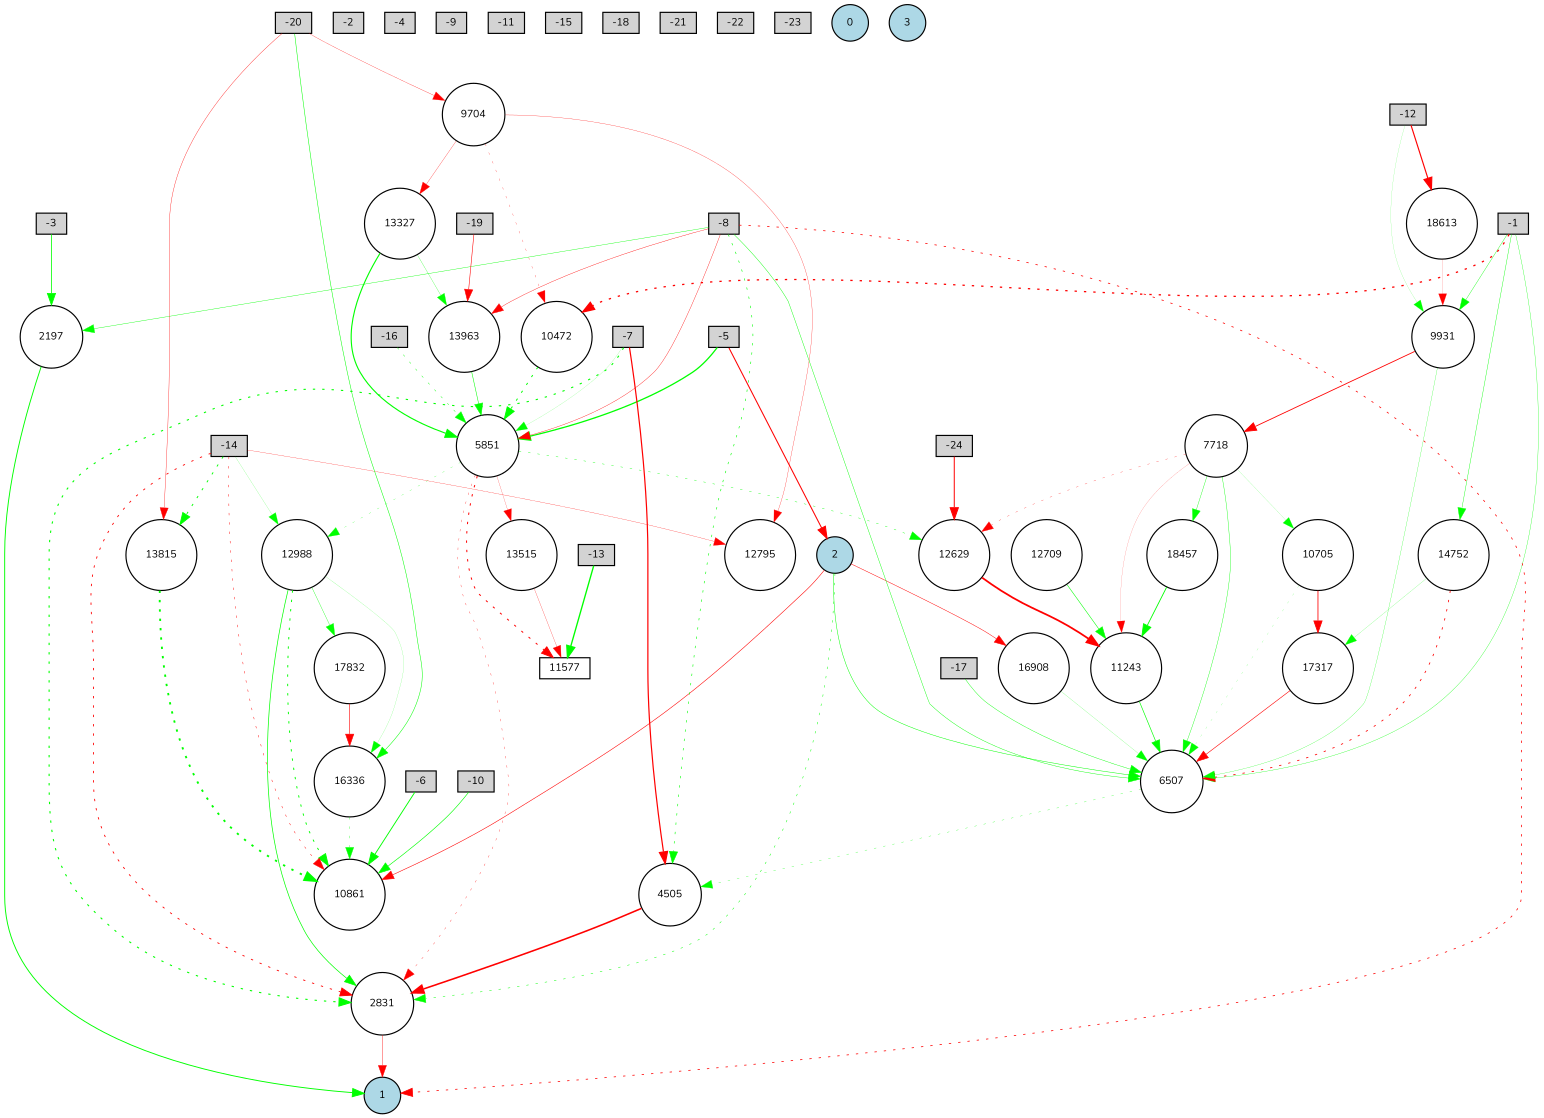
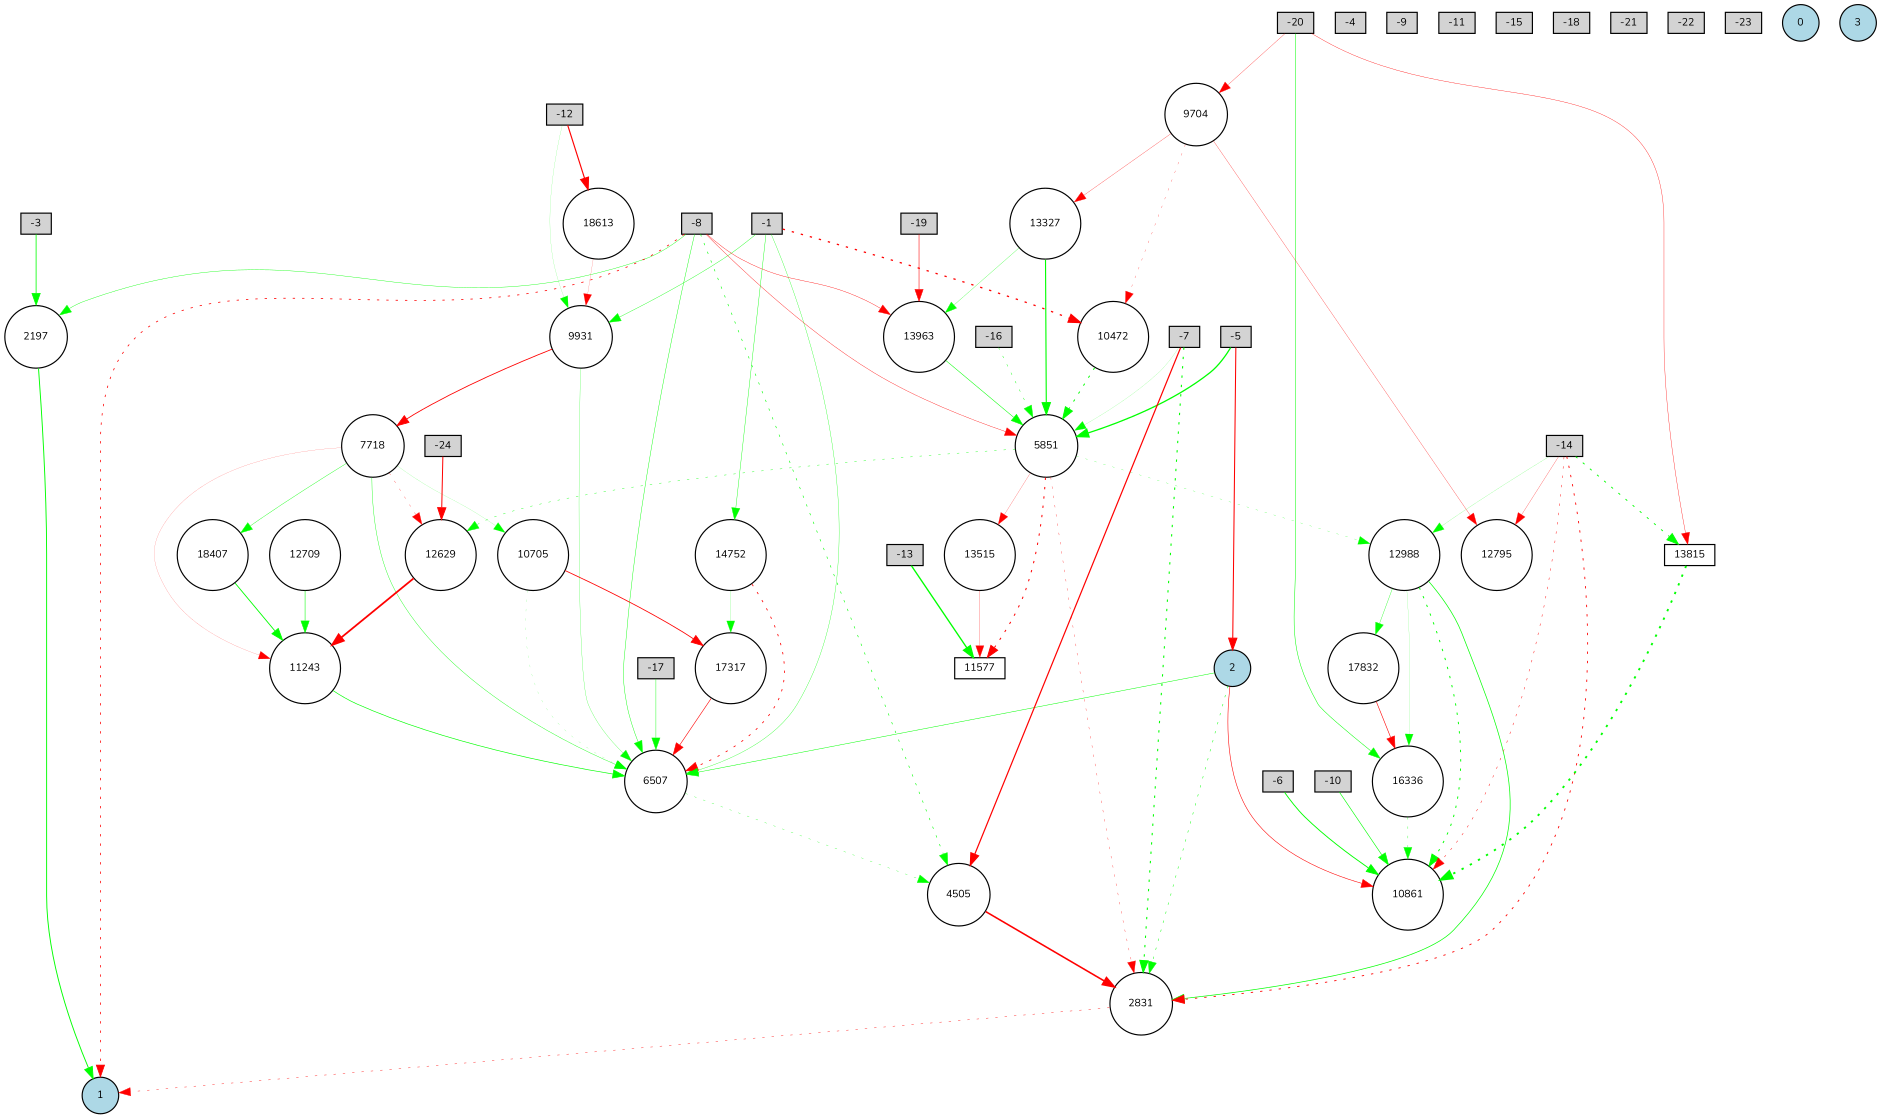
(348, 23) -> none
(161, 555) -> (1690, 555)
(1182, 555) -> (213, 555)
(1034, 668) -> none
(382, 1050) -> (620, 1050)
